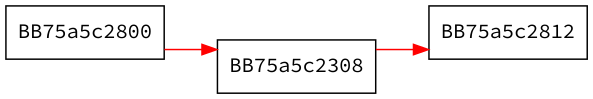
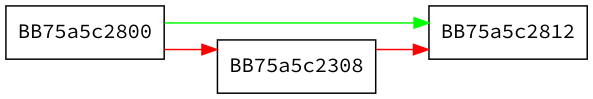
none -> (289, 23)
